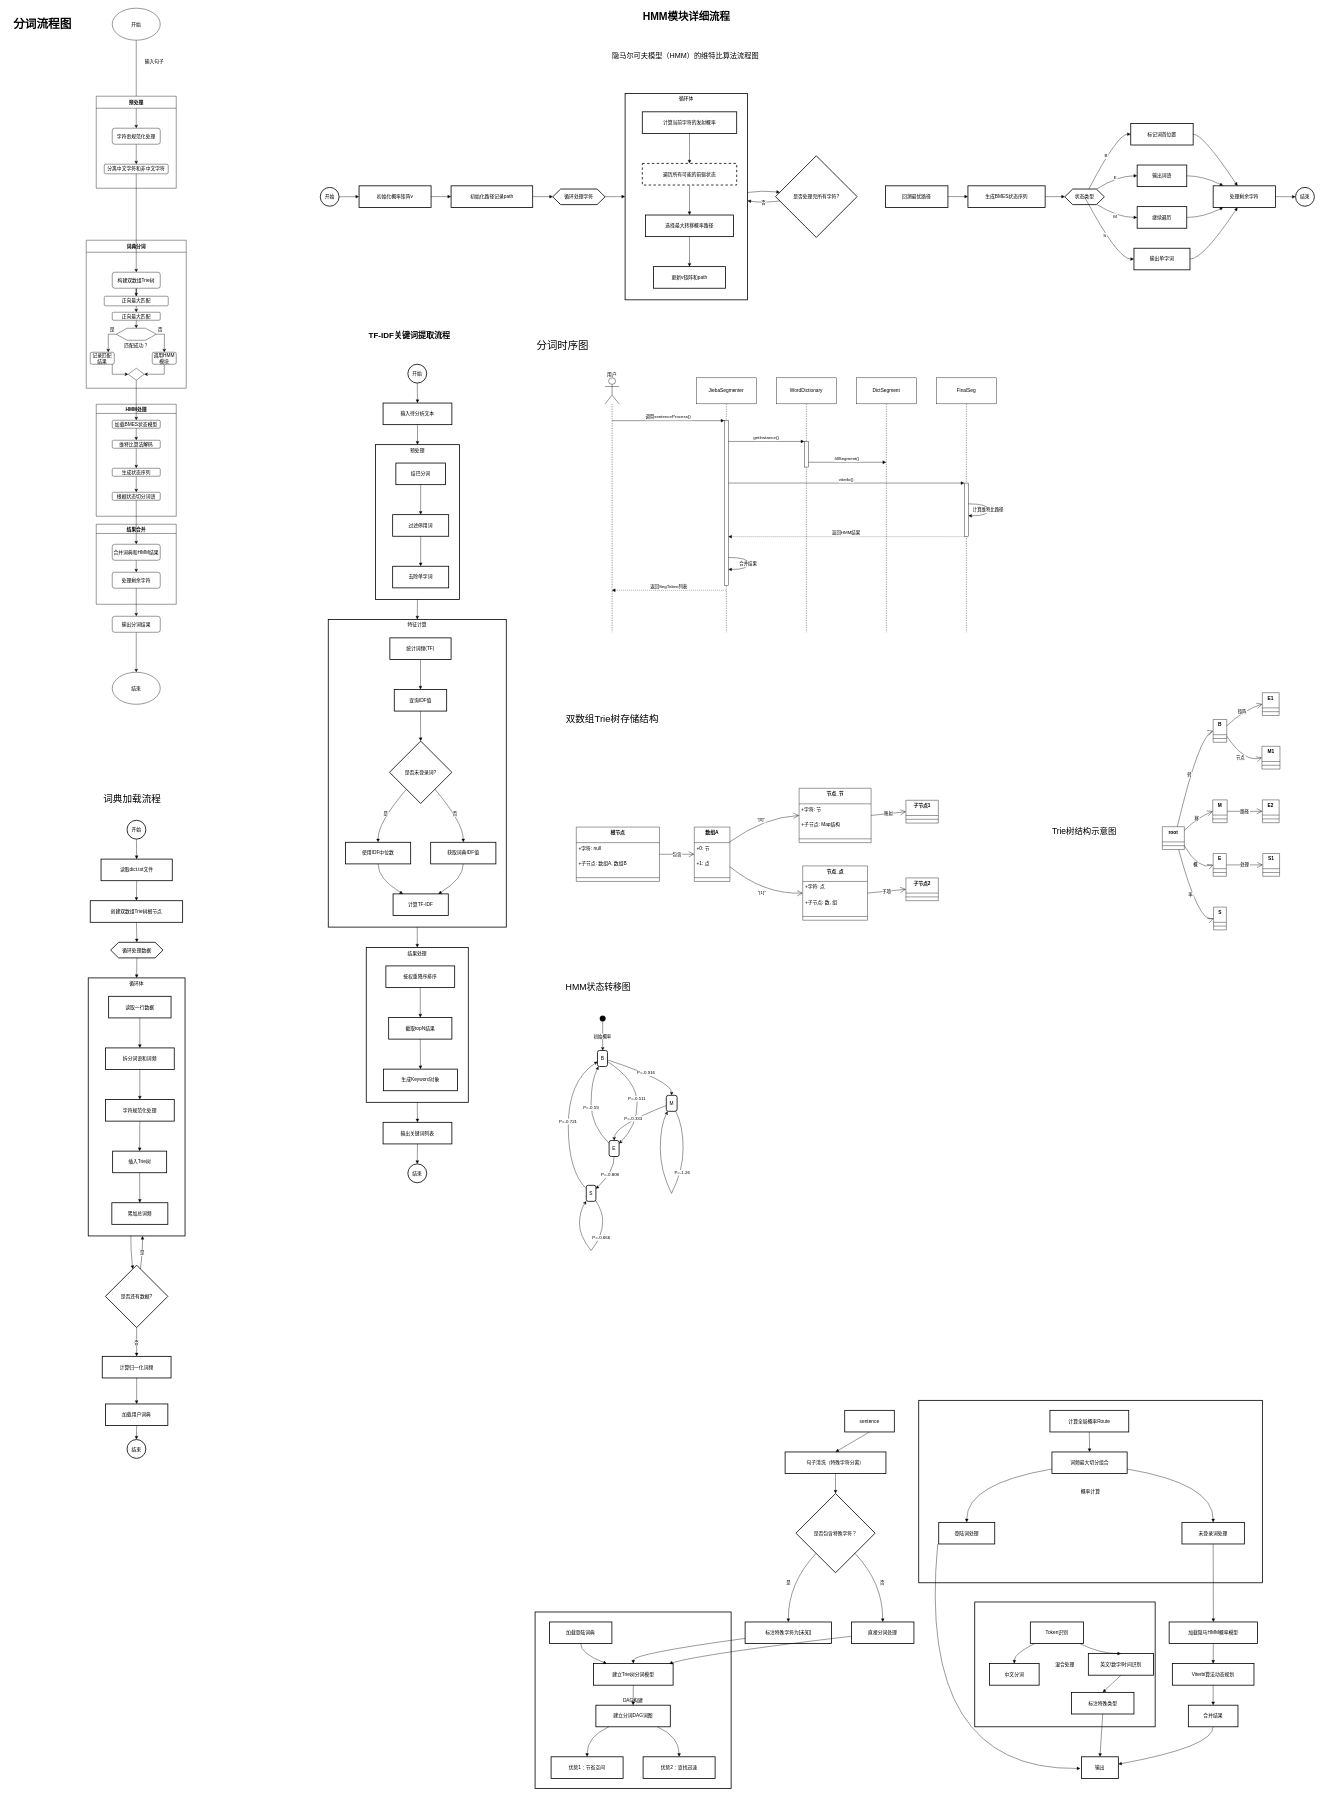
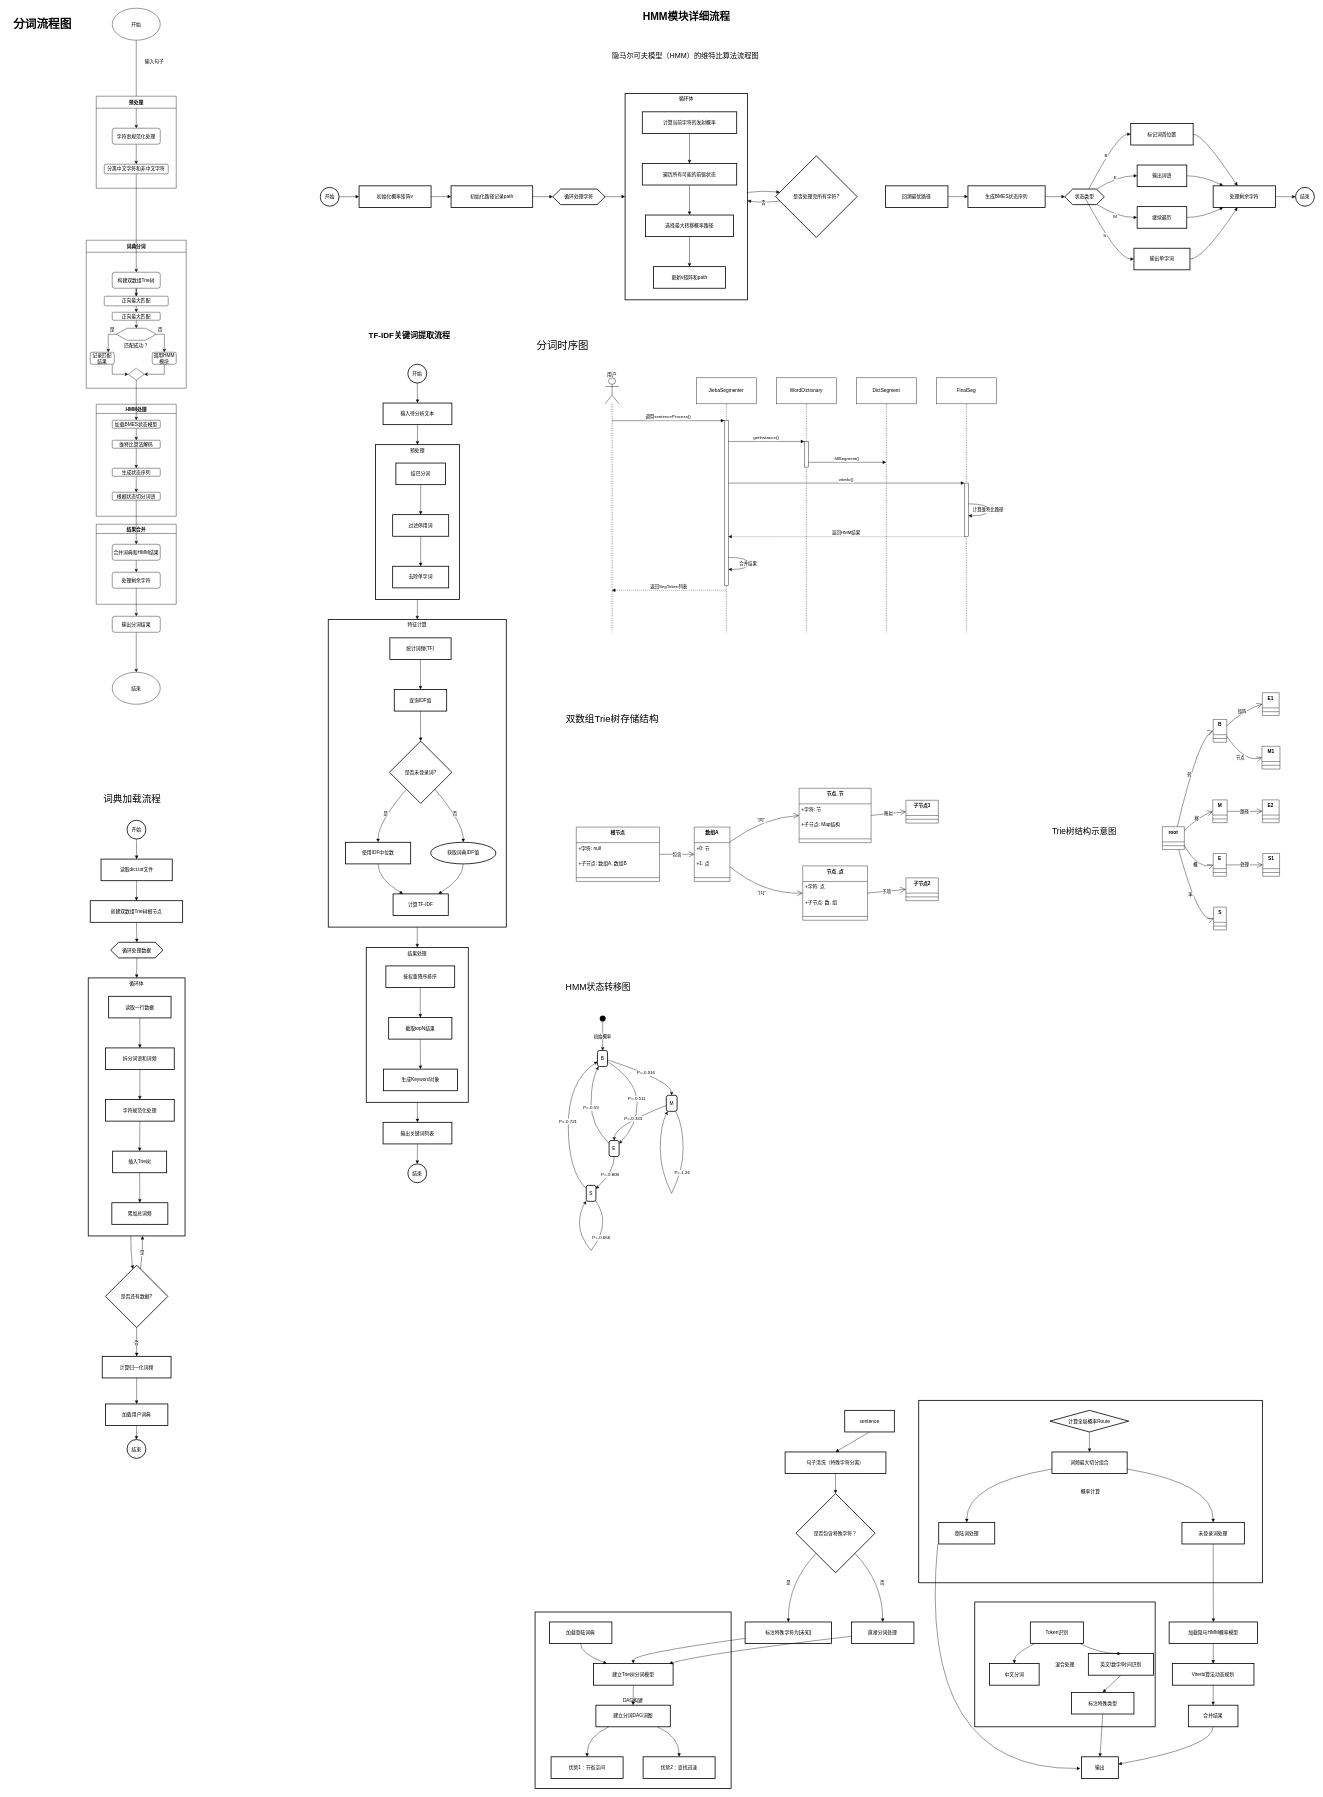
(689, 174) -> (689, 174)
(463, 853) -> (463, 853)
(1089, 1421) -> (1089, 1421)
